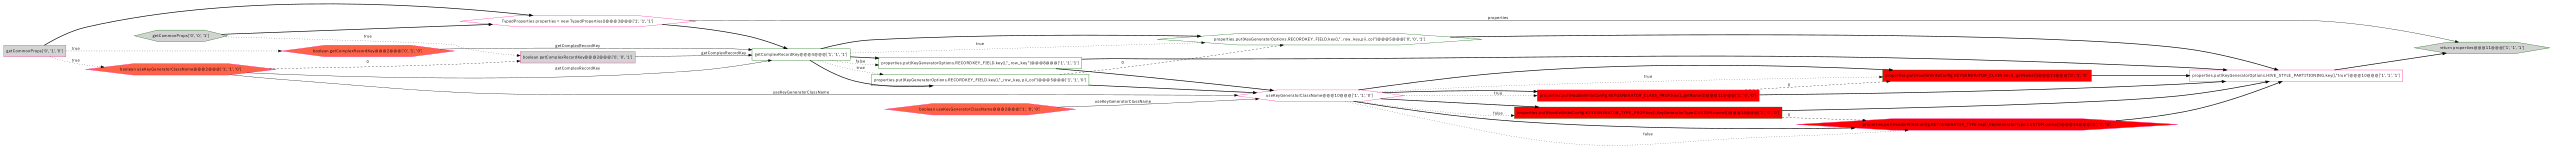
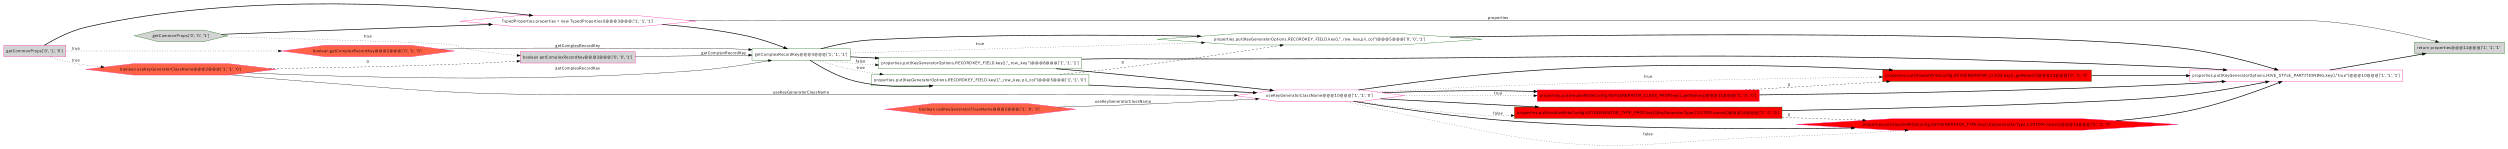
(2482, 48) -> (2459, 48)
